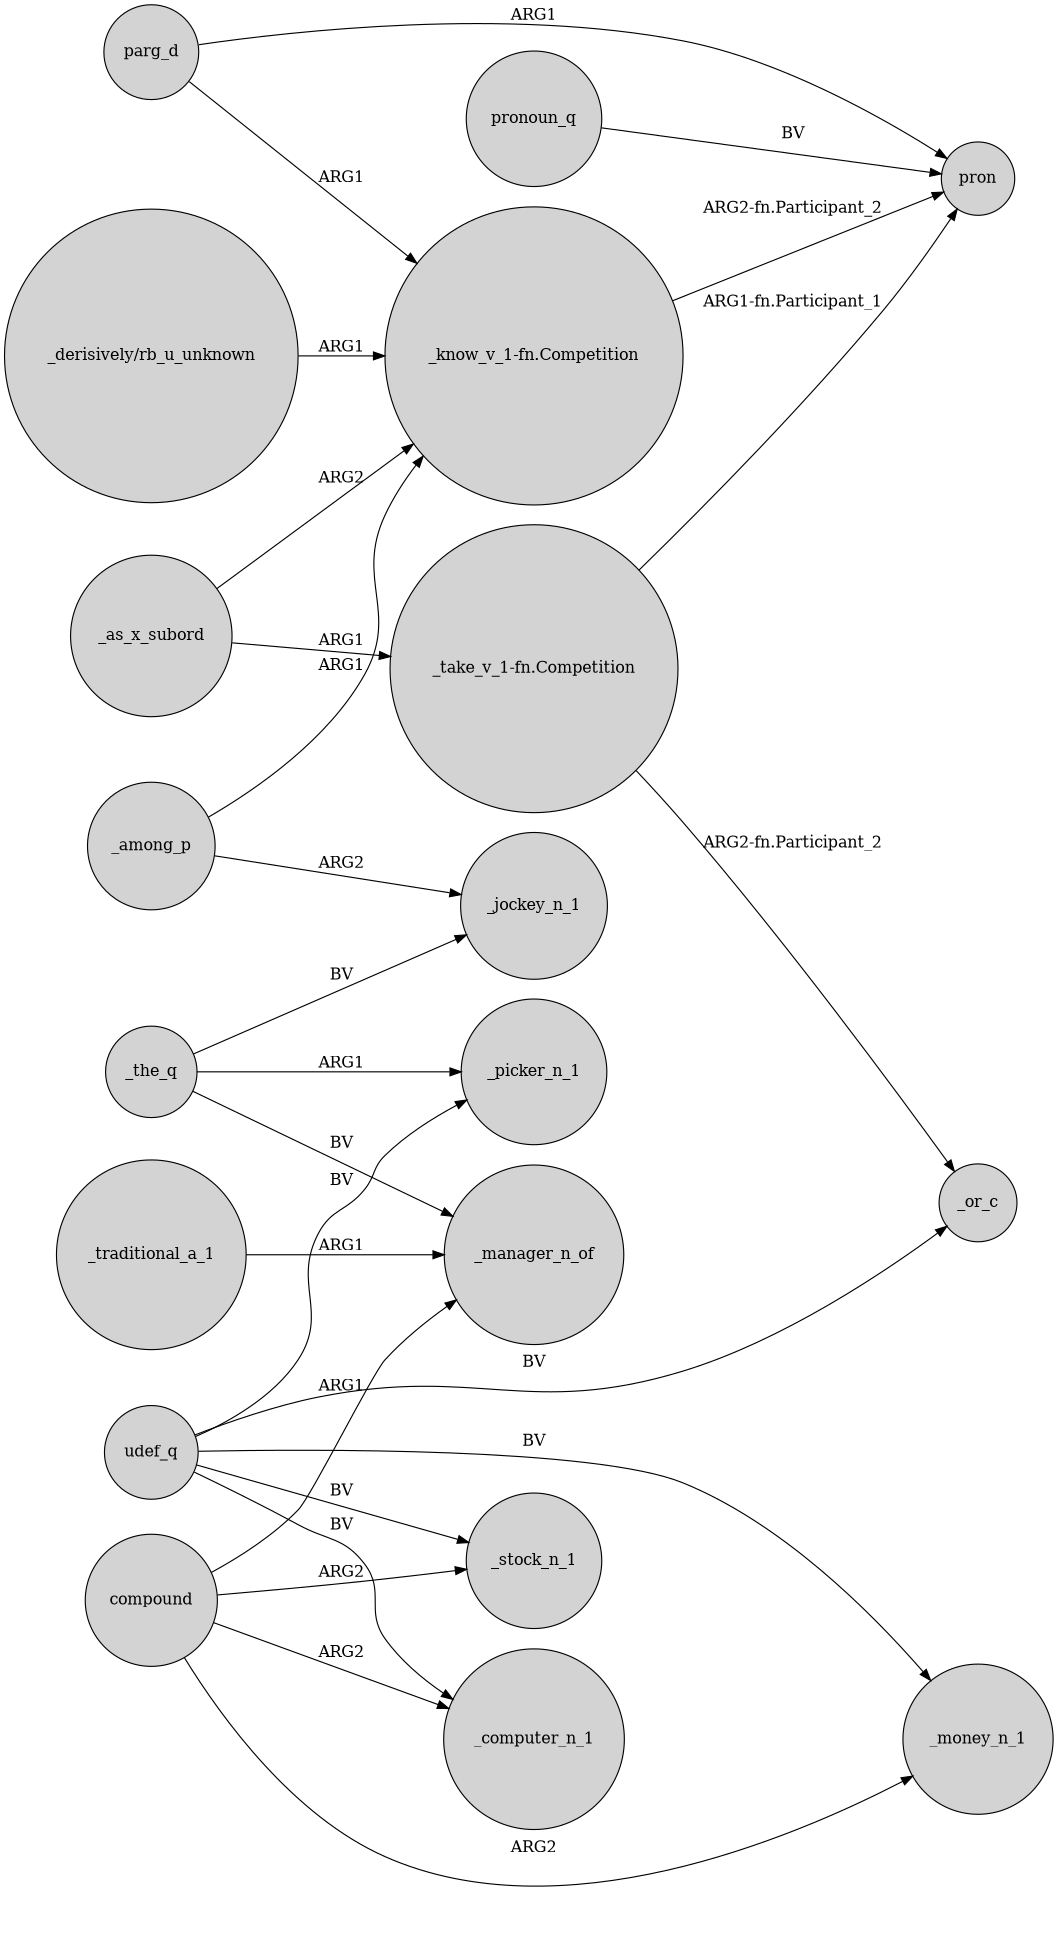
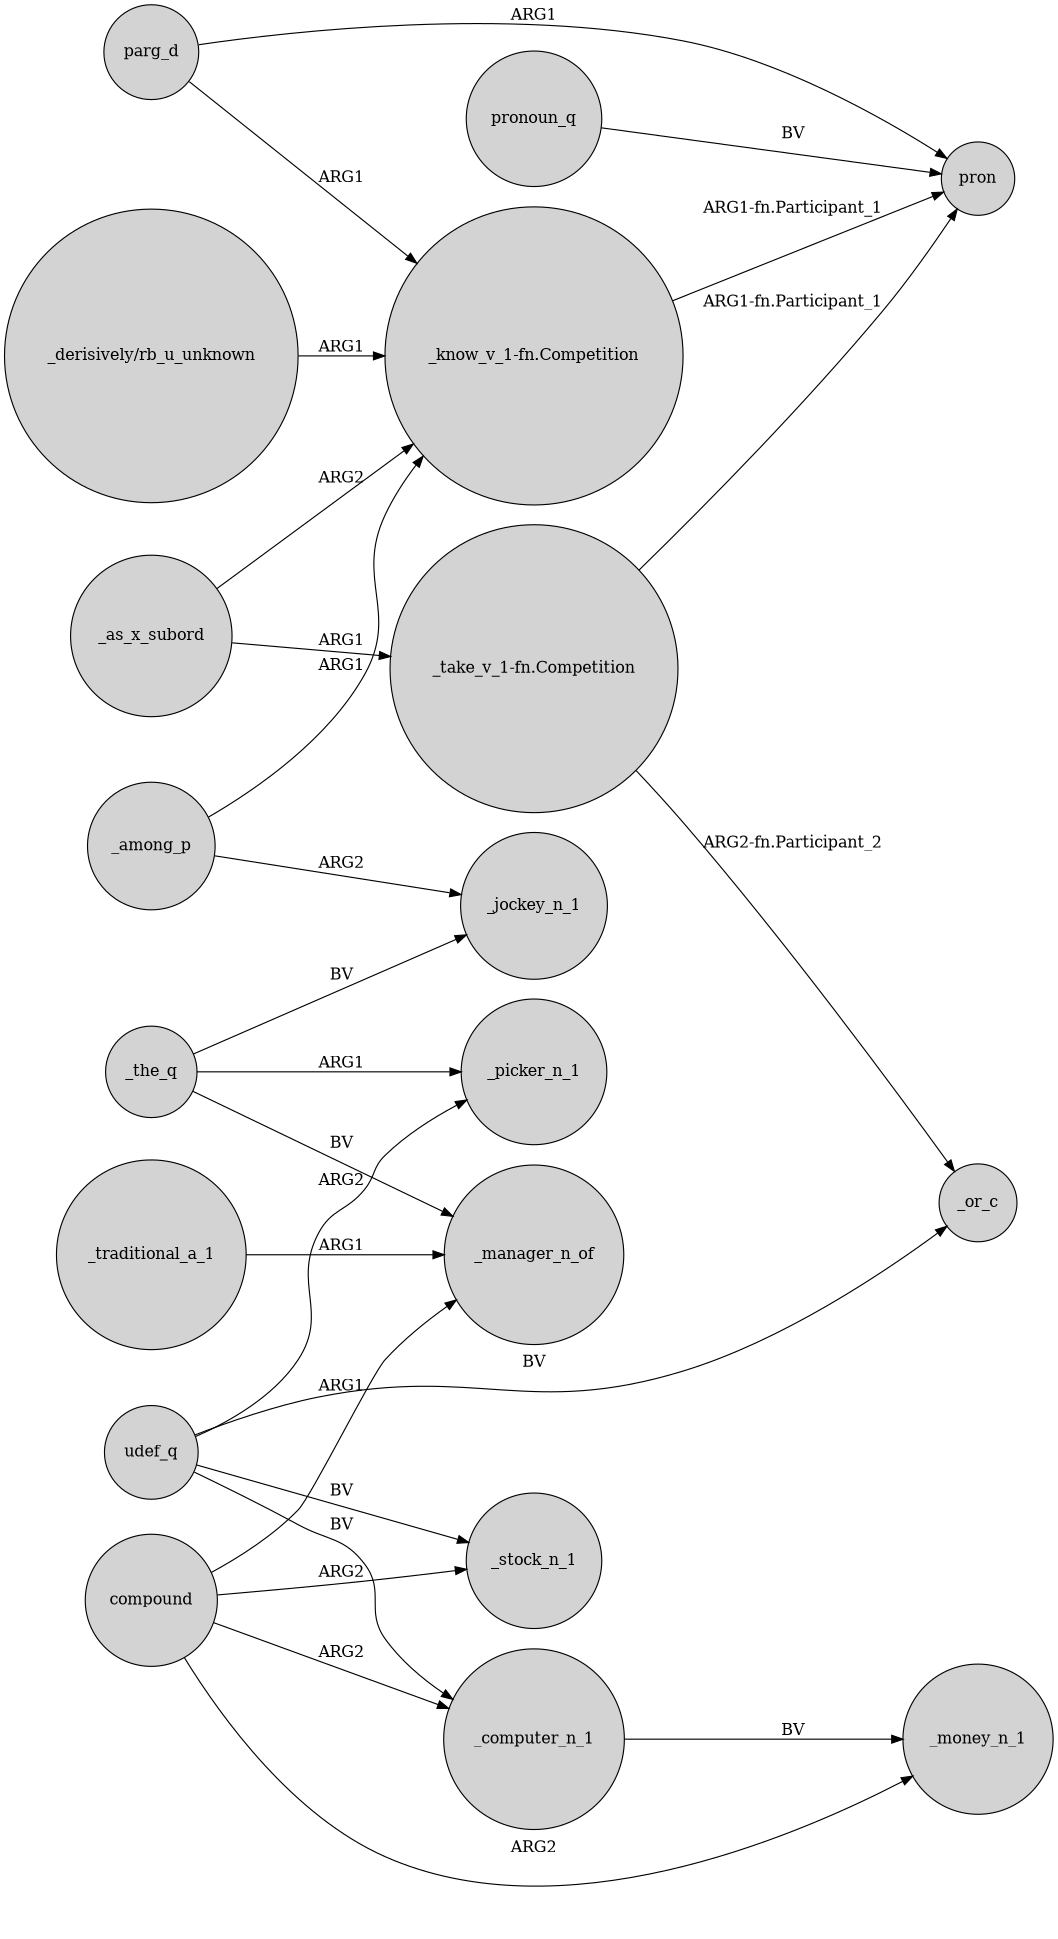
(793, 209) -> (793, 209)
(342, 1181) -> (342, 1181)
(595, 1464) -> (758, 1739)
